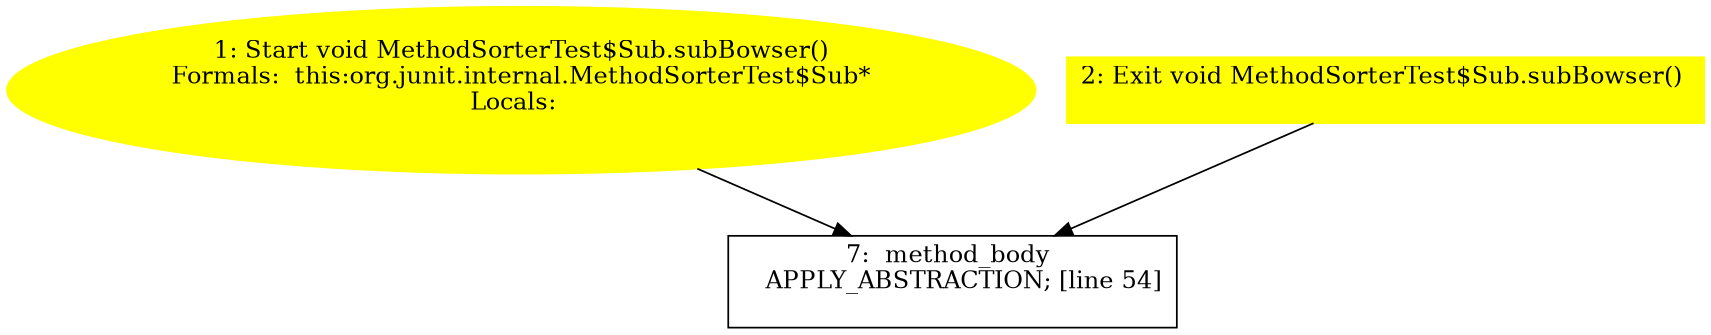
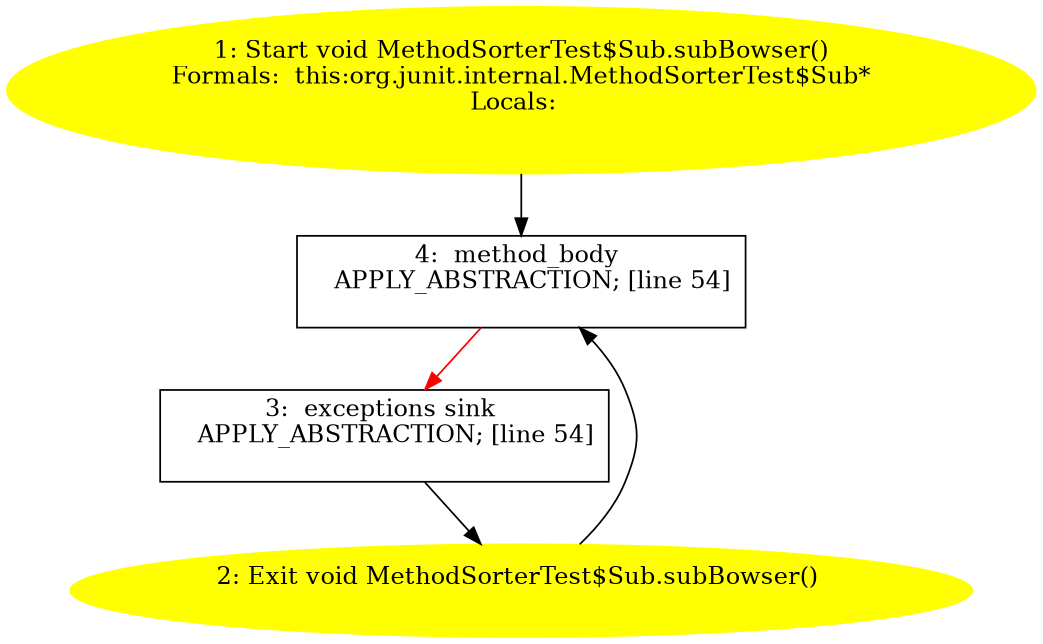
(1386, 90) -> (521, 591)
(953, 282) -> (521, 282)
none -> (384, 436)
